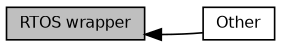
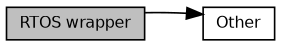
(182, 34) -> (166, 13)
